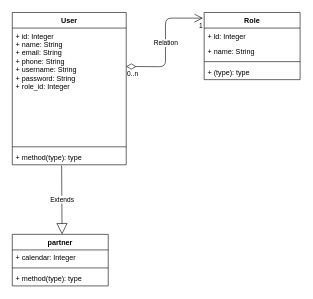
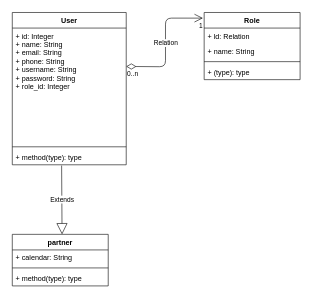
(230, 36) -> (230, 36)
(50, 258) -> (47, 258)
